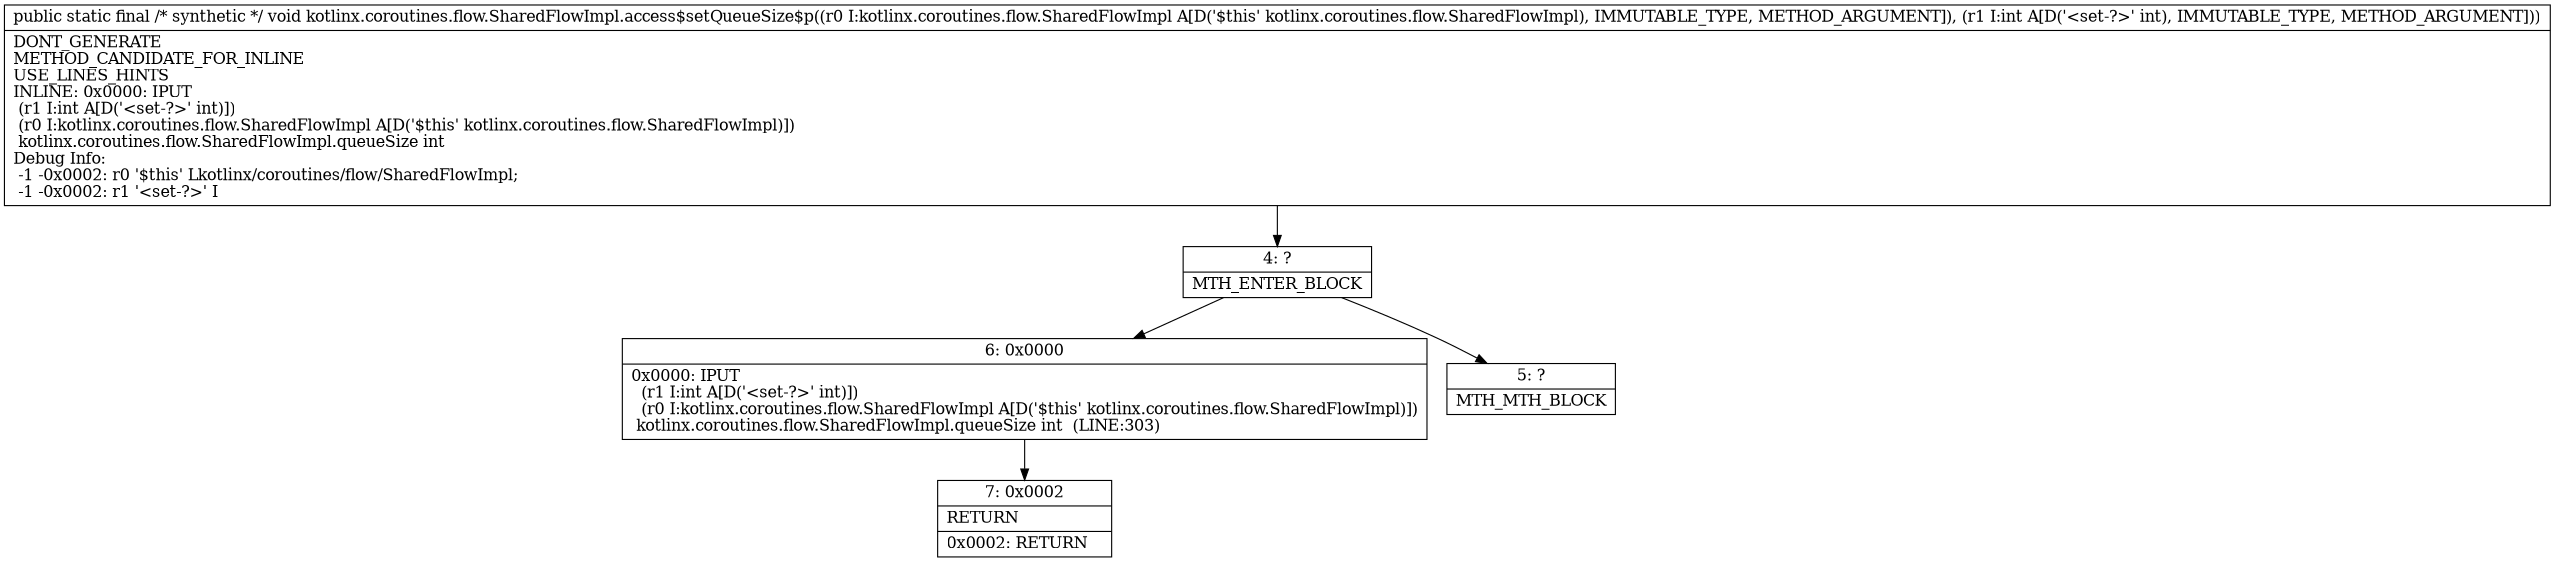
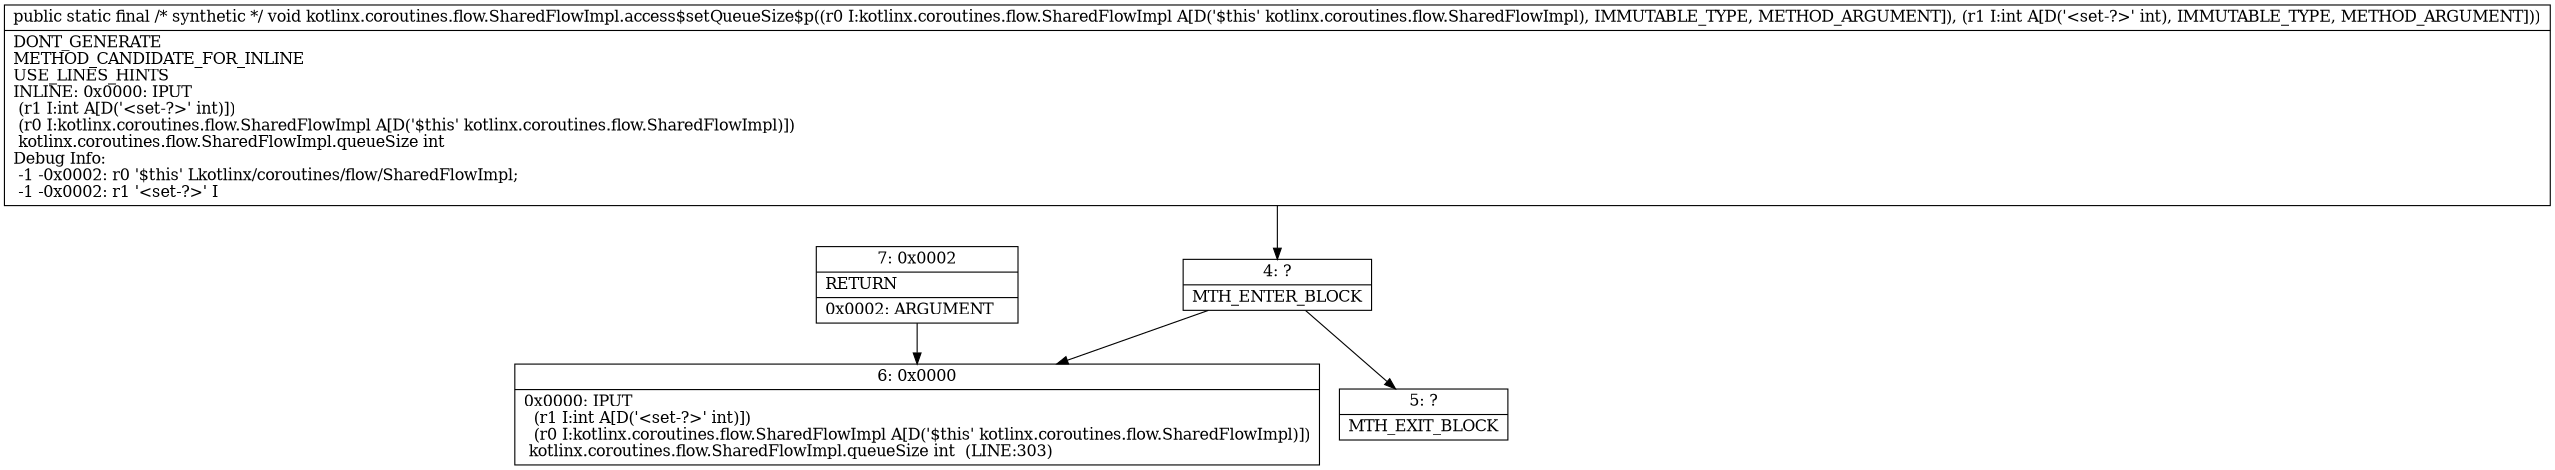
(1531, 401) -> (1424, 427)
(1025, 454) -> (917, 338)
(1025, 544) -> (917, 310)
